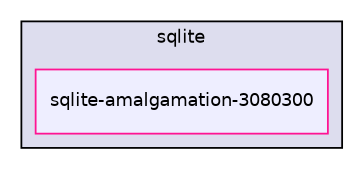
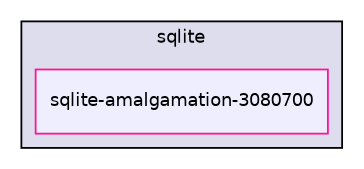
(182, 102) -> (182, 102)
